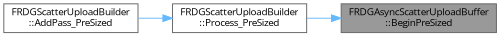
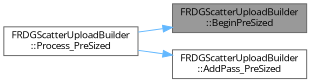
(151, 18) -> (151, 52)
(419, 18) -> (240, 18)
